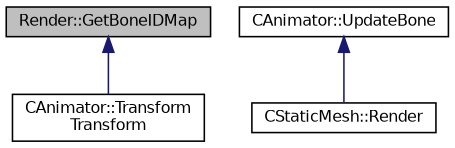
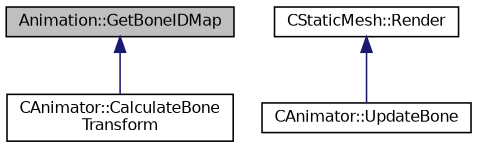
(108, 22) -> (120, 22)
(344, 78) -> (367, 78)
(108, 118) -> (120, 118)
